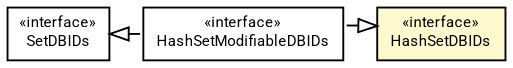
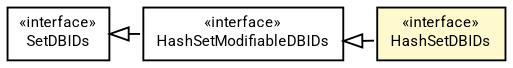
(351, 25) -> (370, 41)
